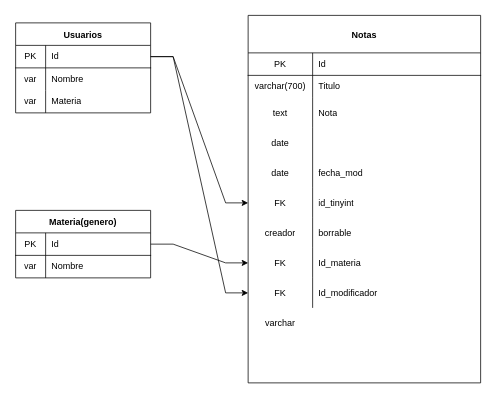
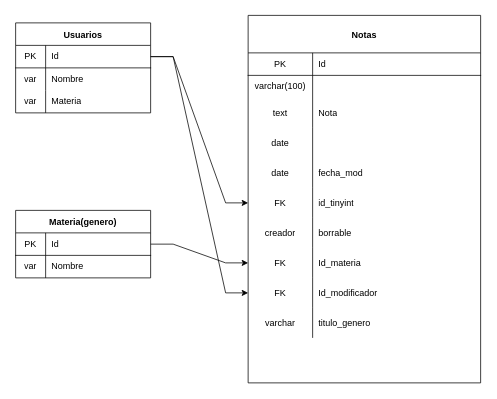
(280, 87) -> (280, 87)
(396, 87) -> none
none -> (396, 323)
